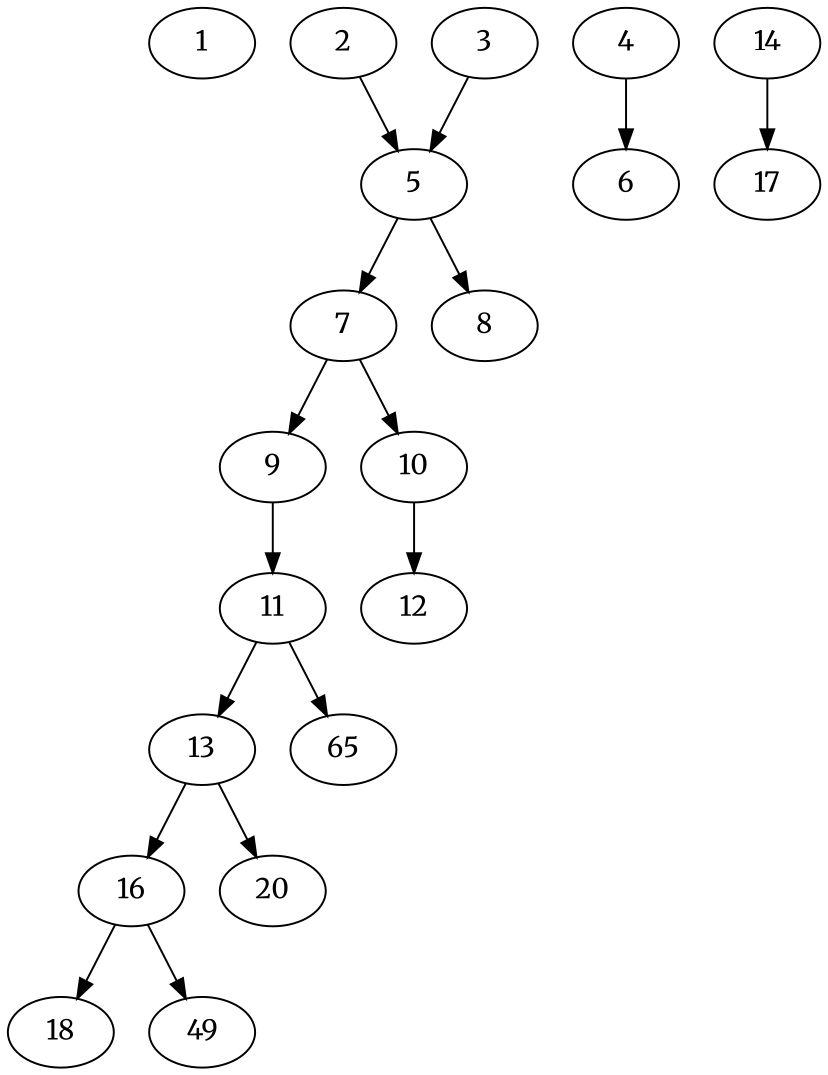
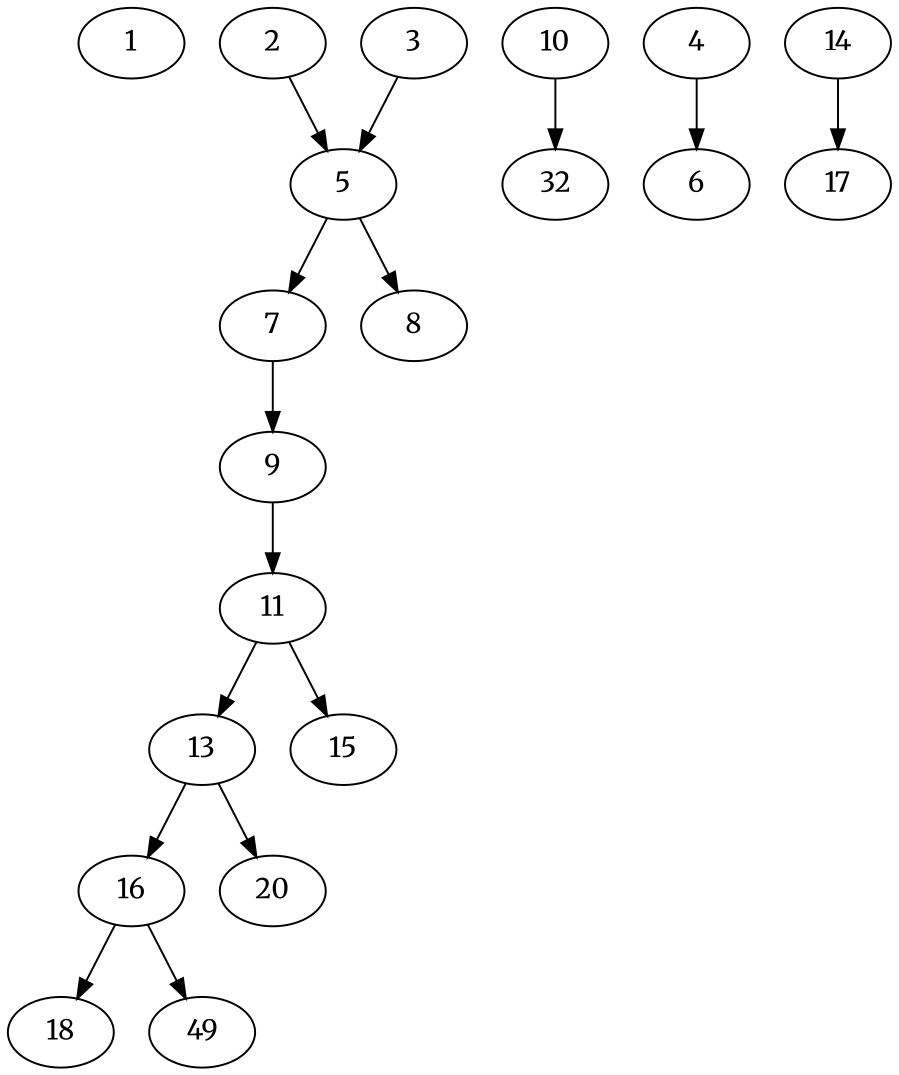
(374, 388) -> none
(414, 608) -> (555, 184)
(343, 750) -> (343, 750)
